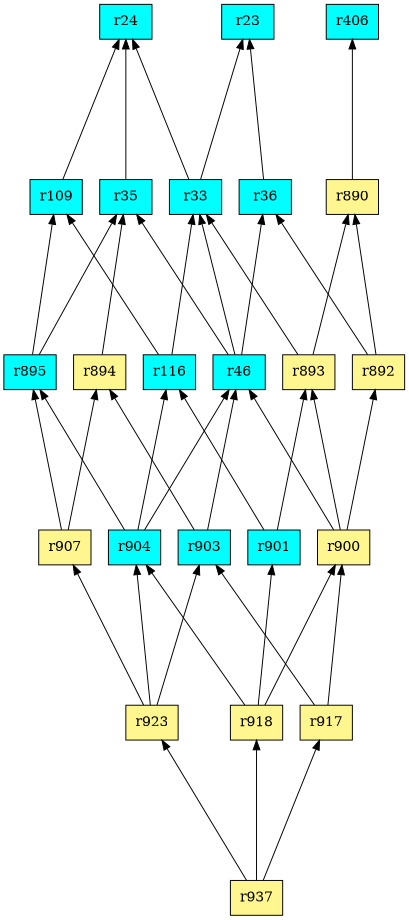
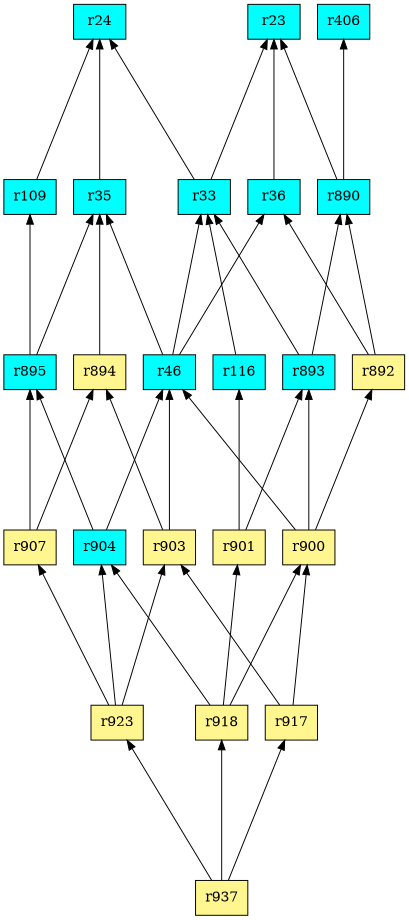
none -> (311, 114)
(352, 197) -> (344, 197)
(118, 292) -> none
(309, 372) -> (309, 372)
(150, 471) -> none
(204, 547) -> (169, 547)
(274, 547) -> (239, 547)
